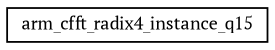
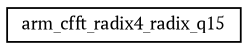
(137, 25) -> (124, 25)
